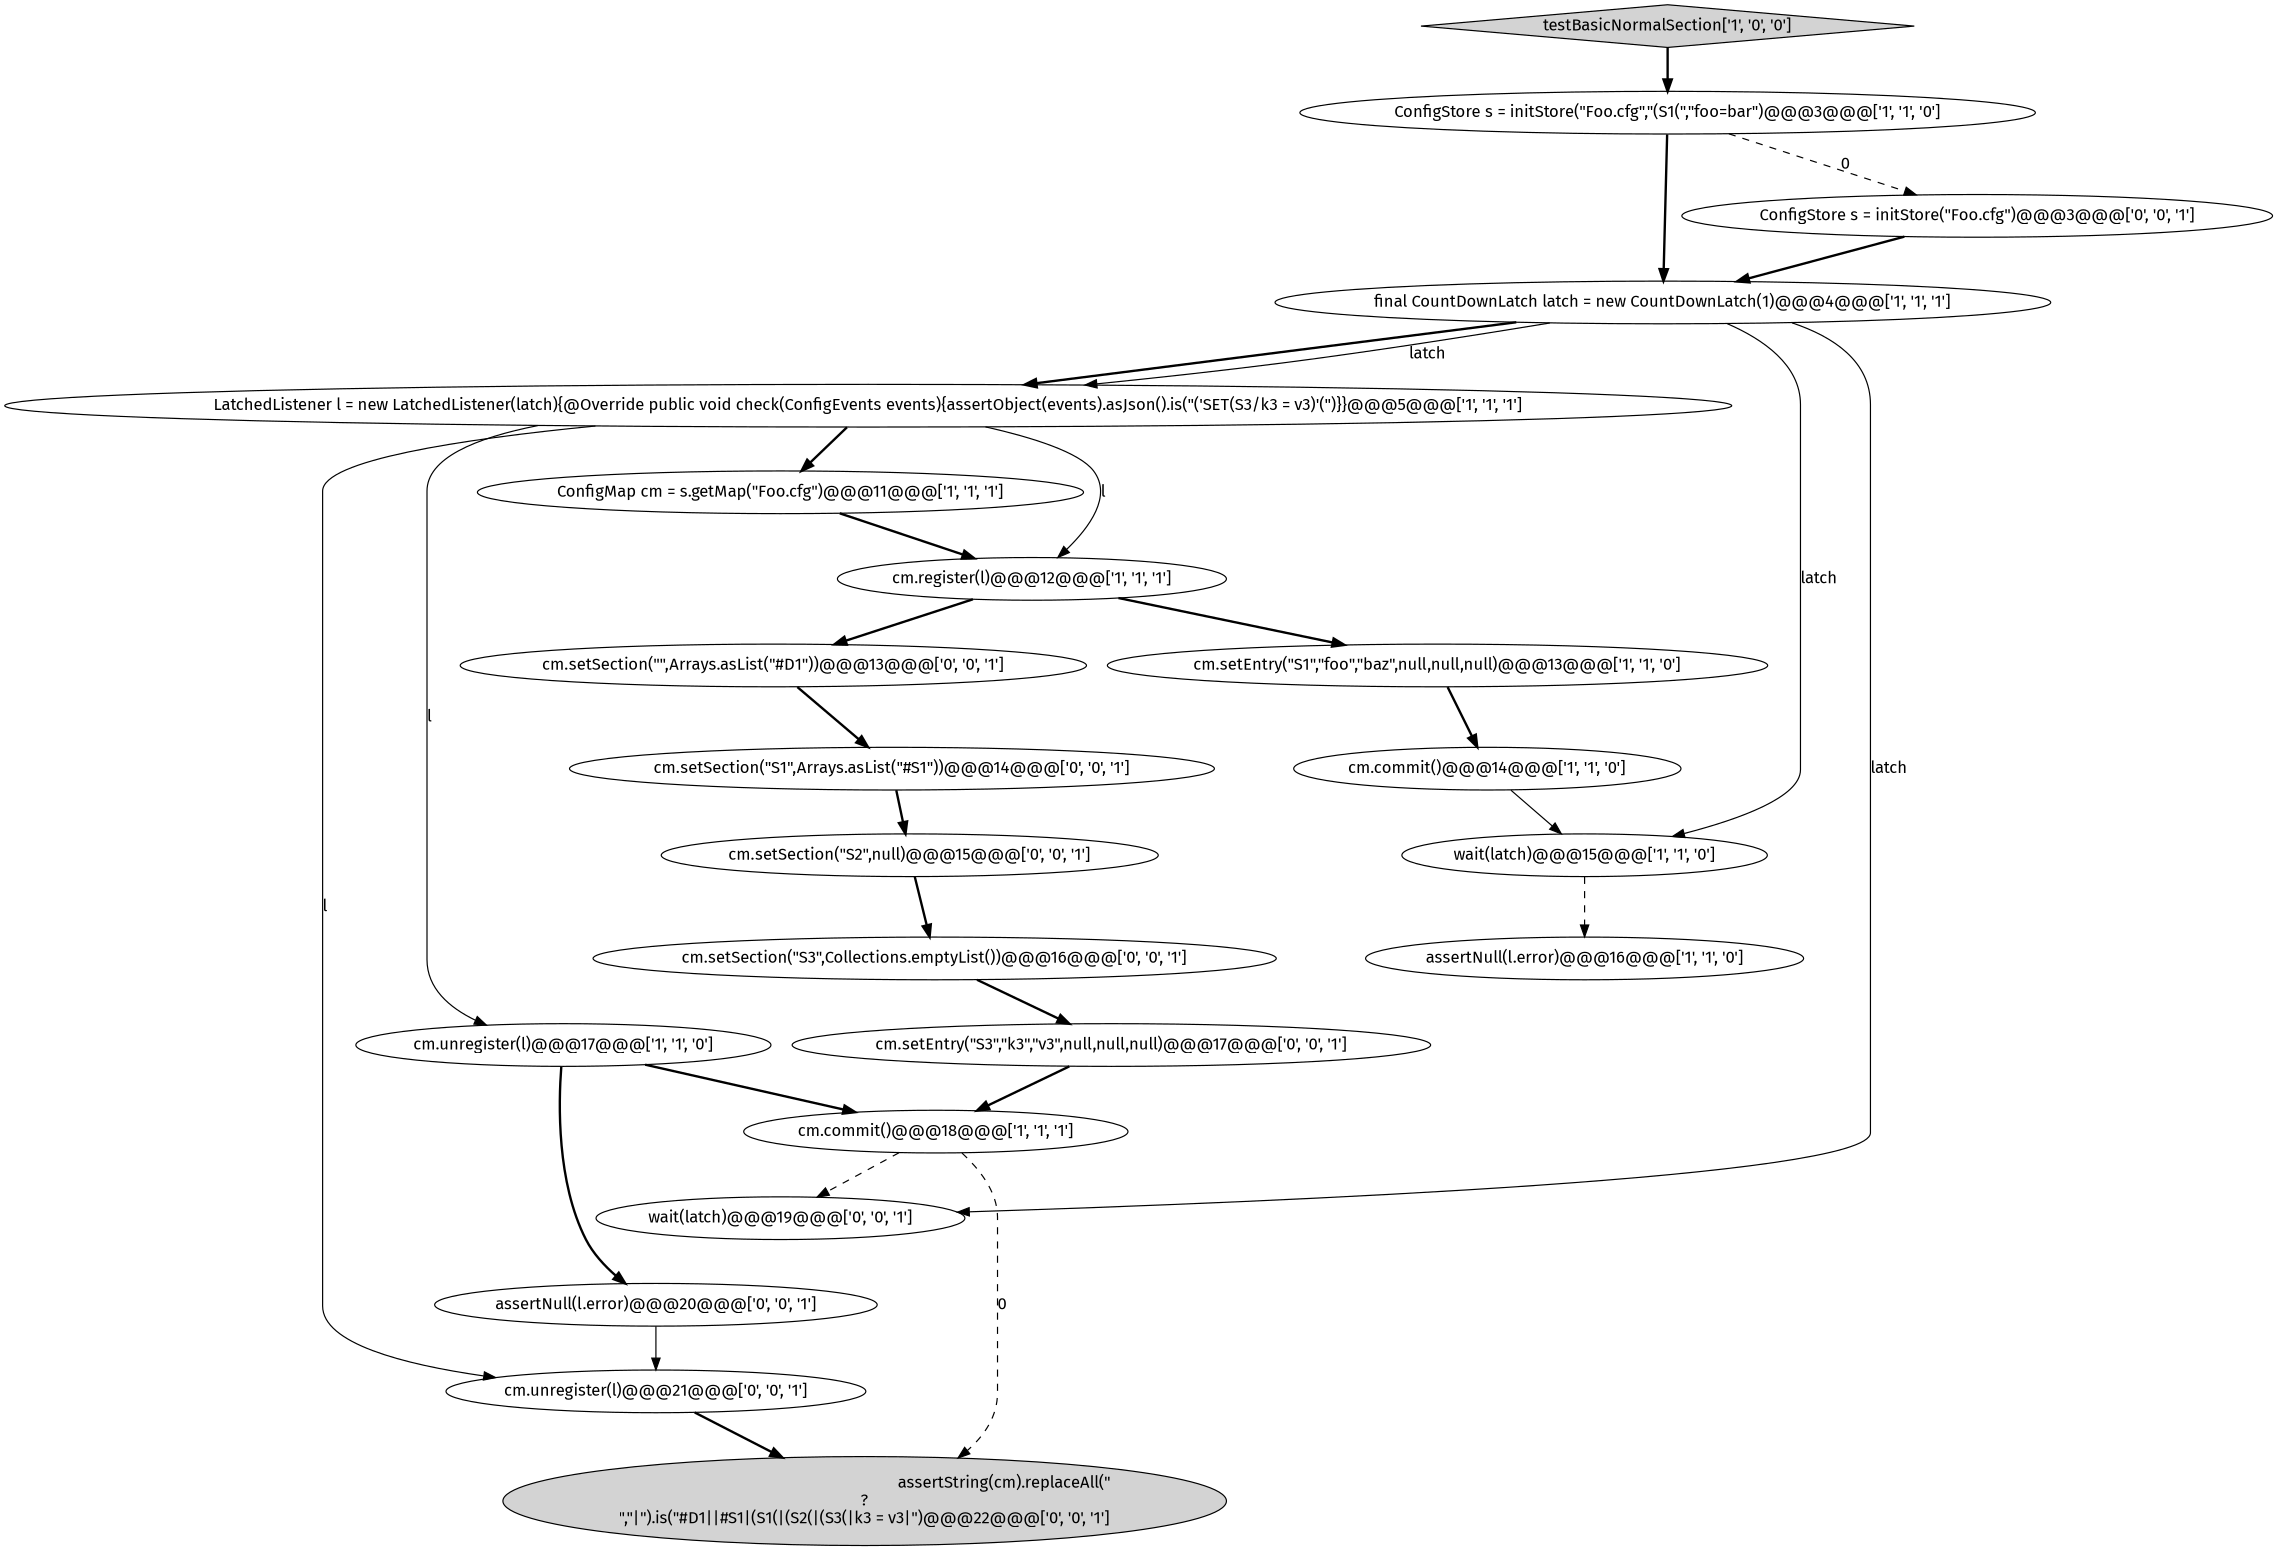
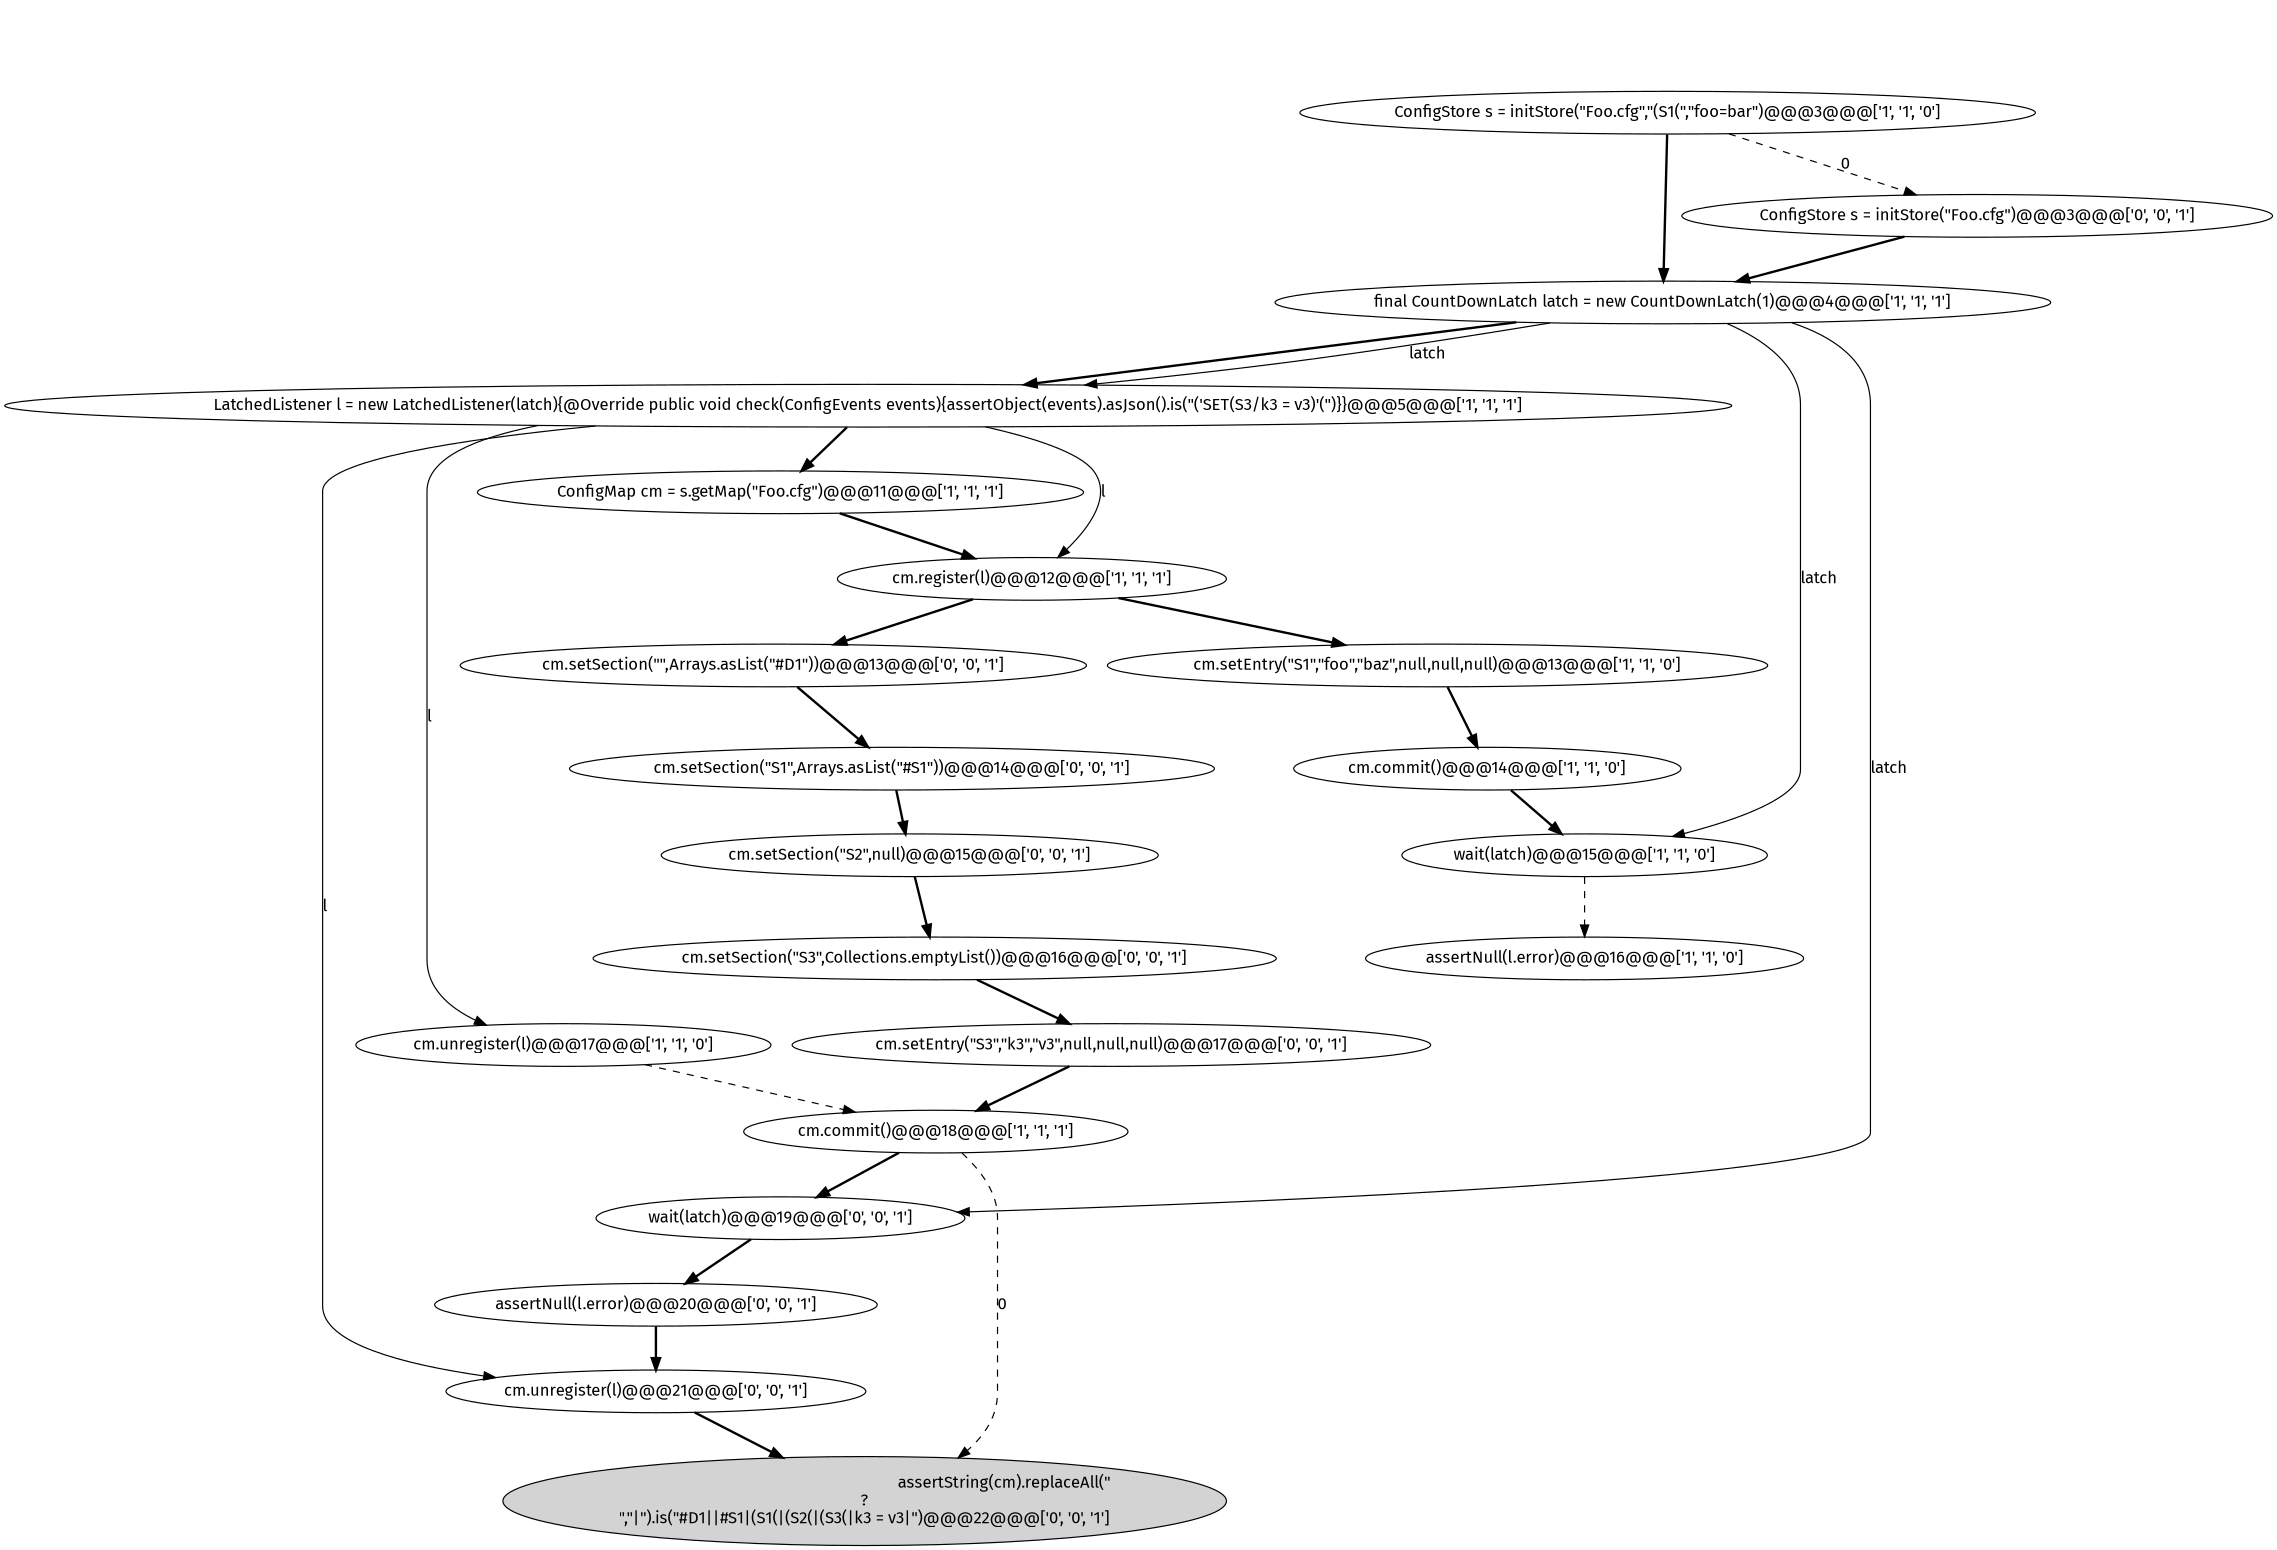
(1668, 26) -> none
(1532, 808) -> (1532, 808)
(744, 1087) -> (744, 1087)
(863, 1172) -> (863, 1172)
(566, 1178) -> (723, 1258)
(656, 1342) -> (656, 1342)
